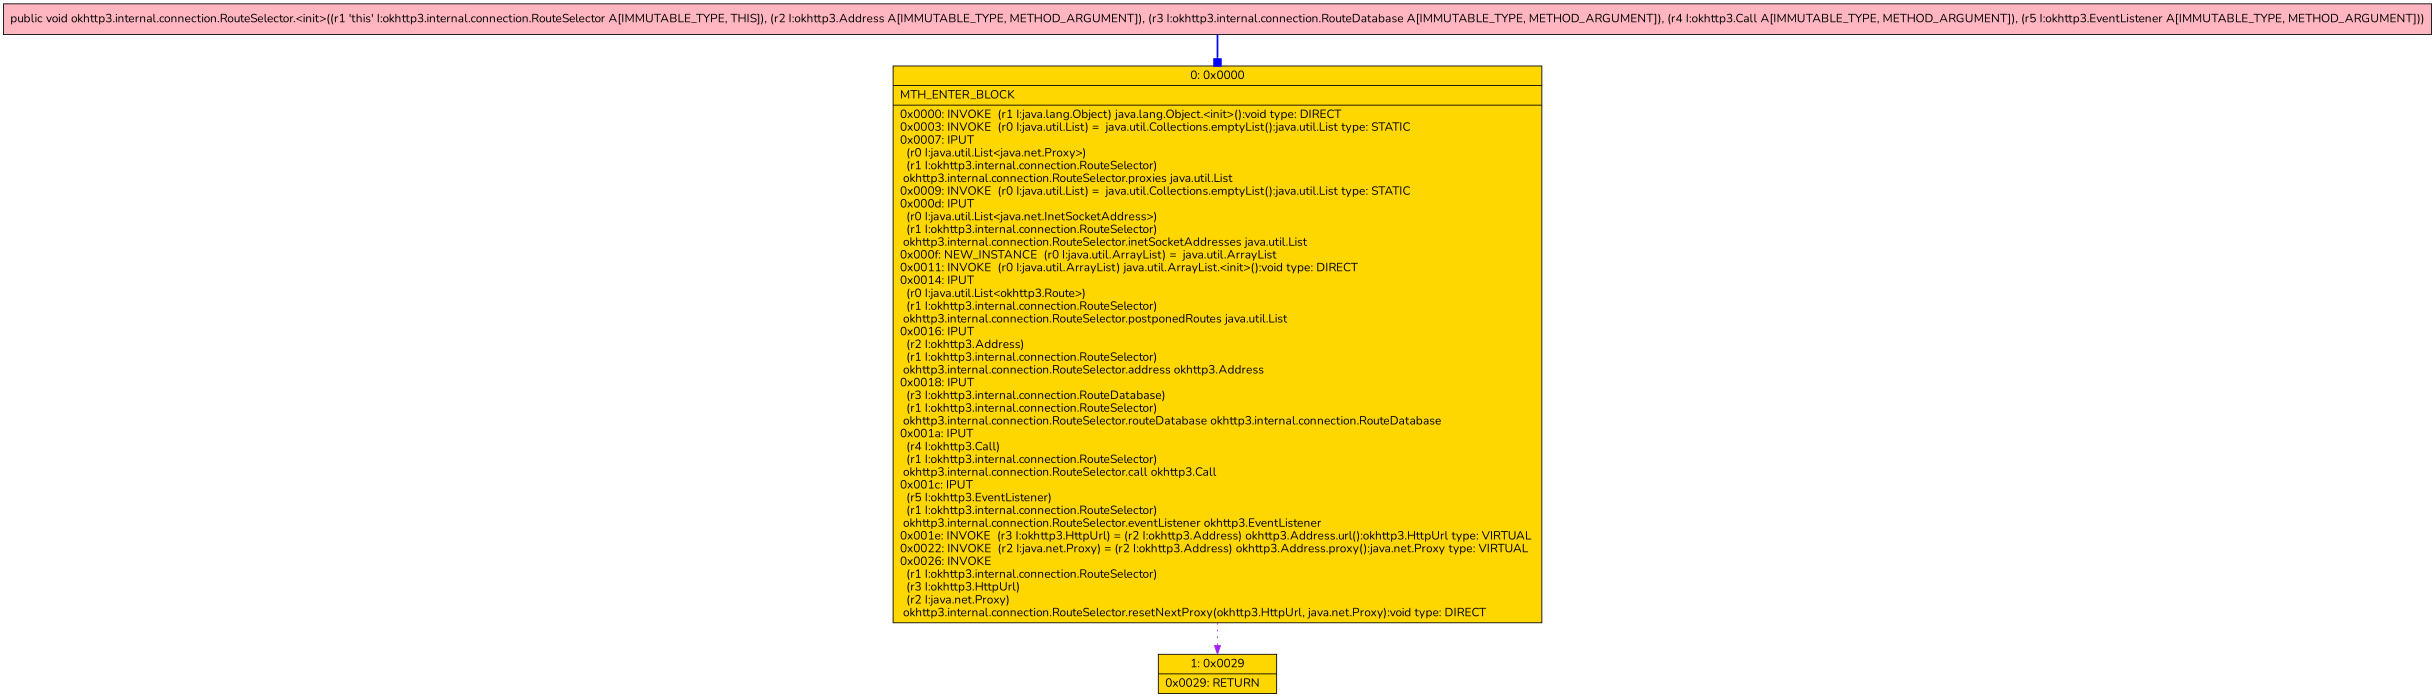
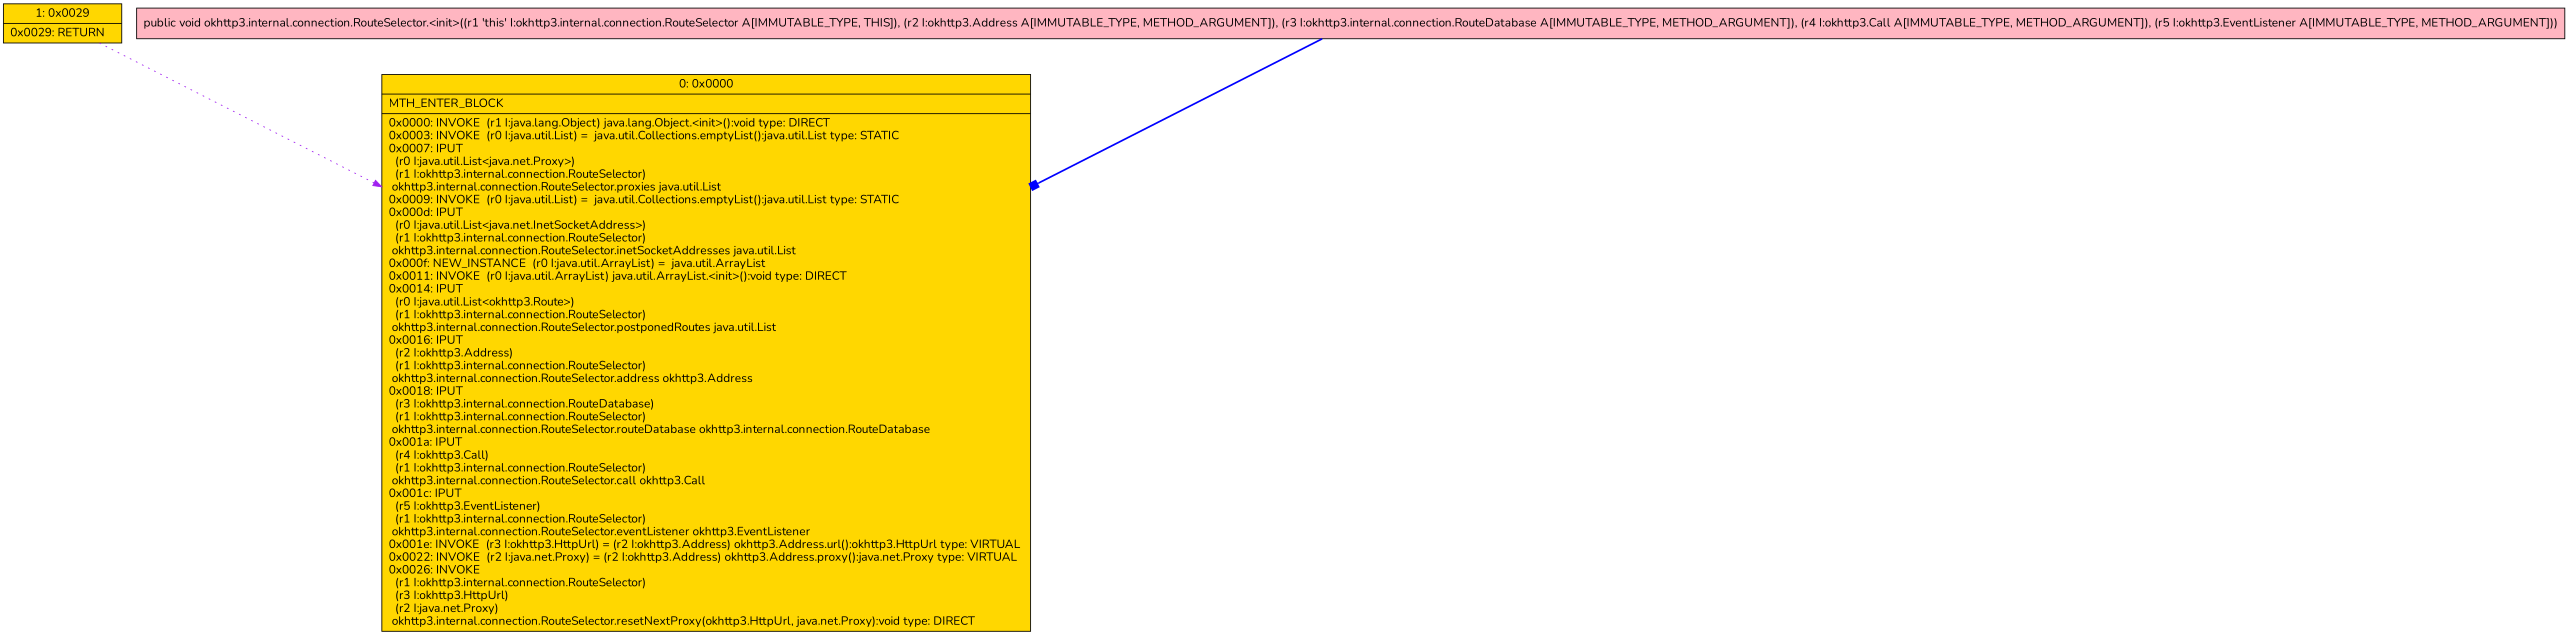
(1217, 634) -> (237, 113)
